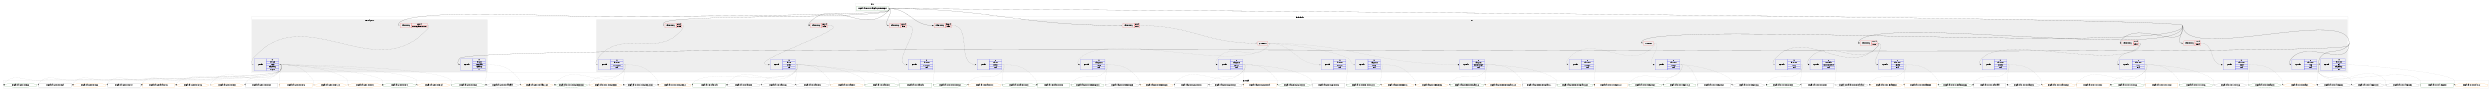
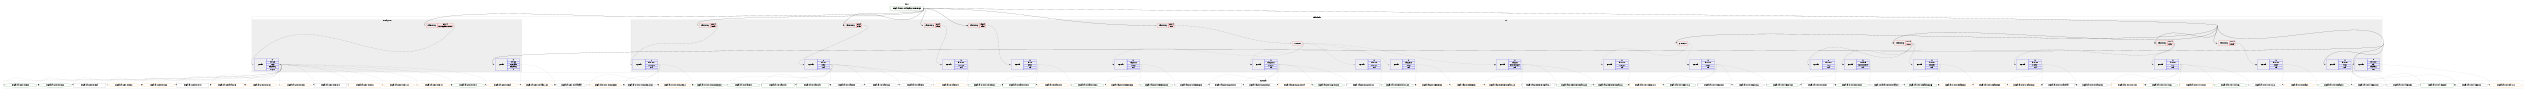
none -> (124, 85)
(2024, 85) -> (2093, 85)
